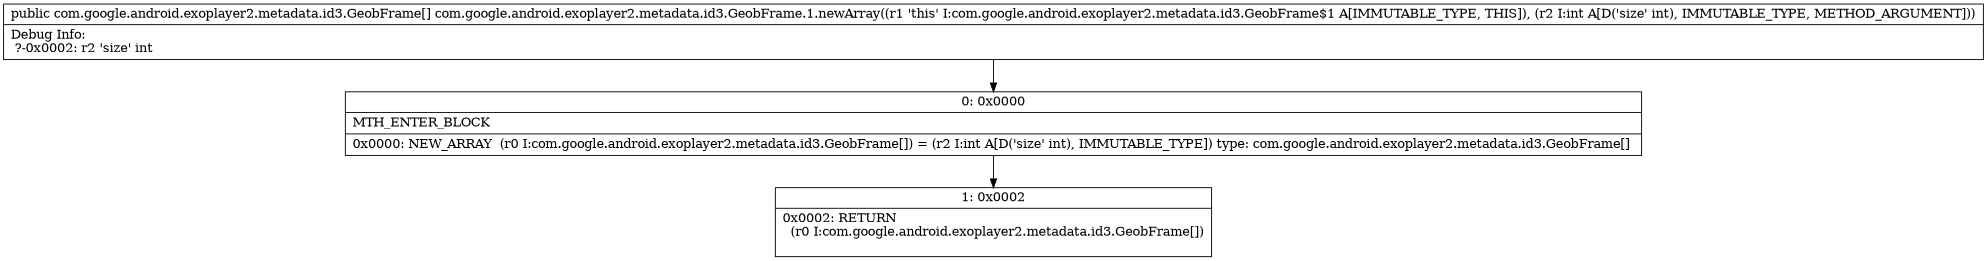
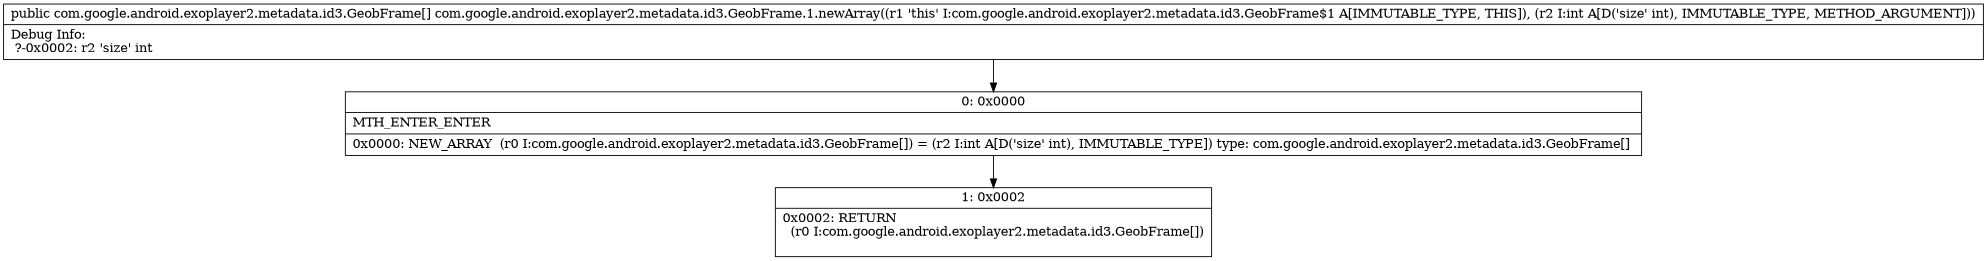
(421, 123) -> (421, 123)
